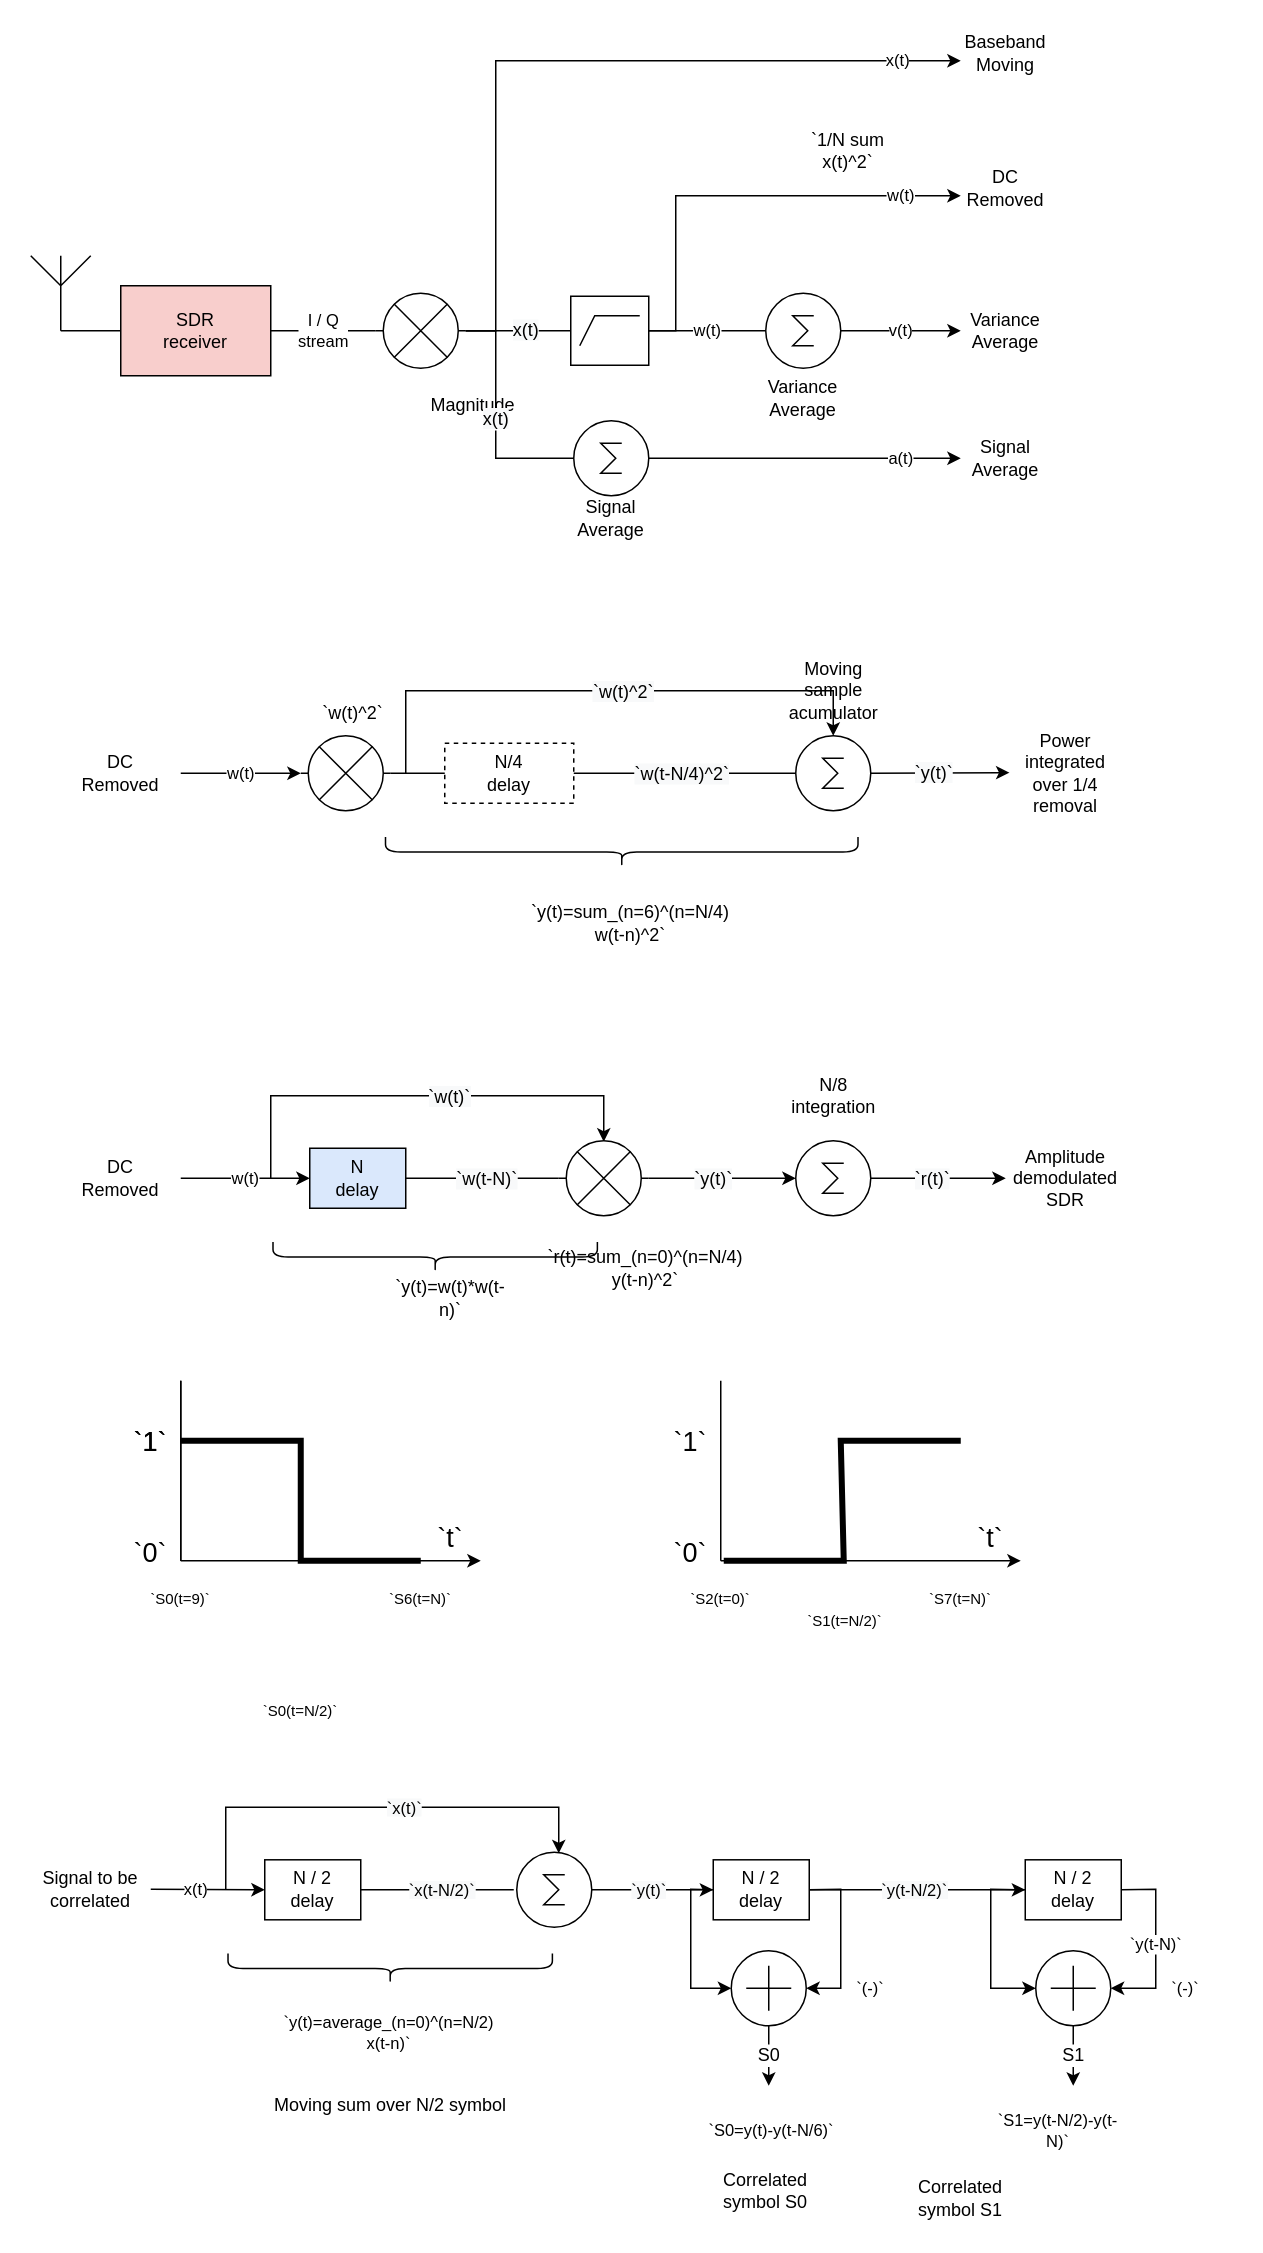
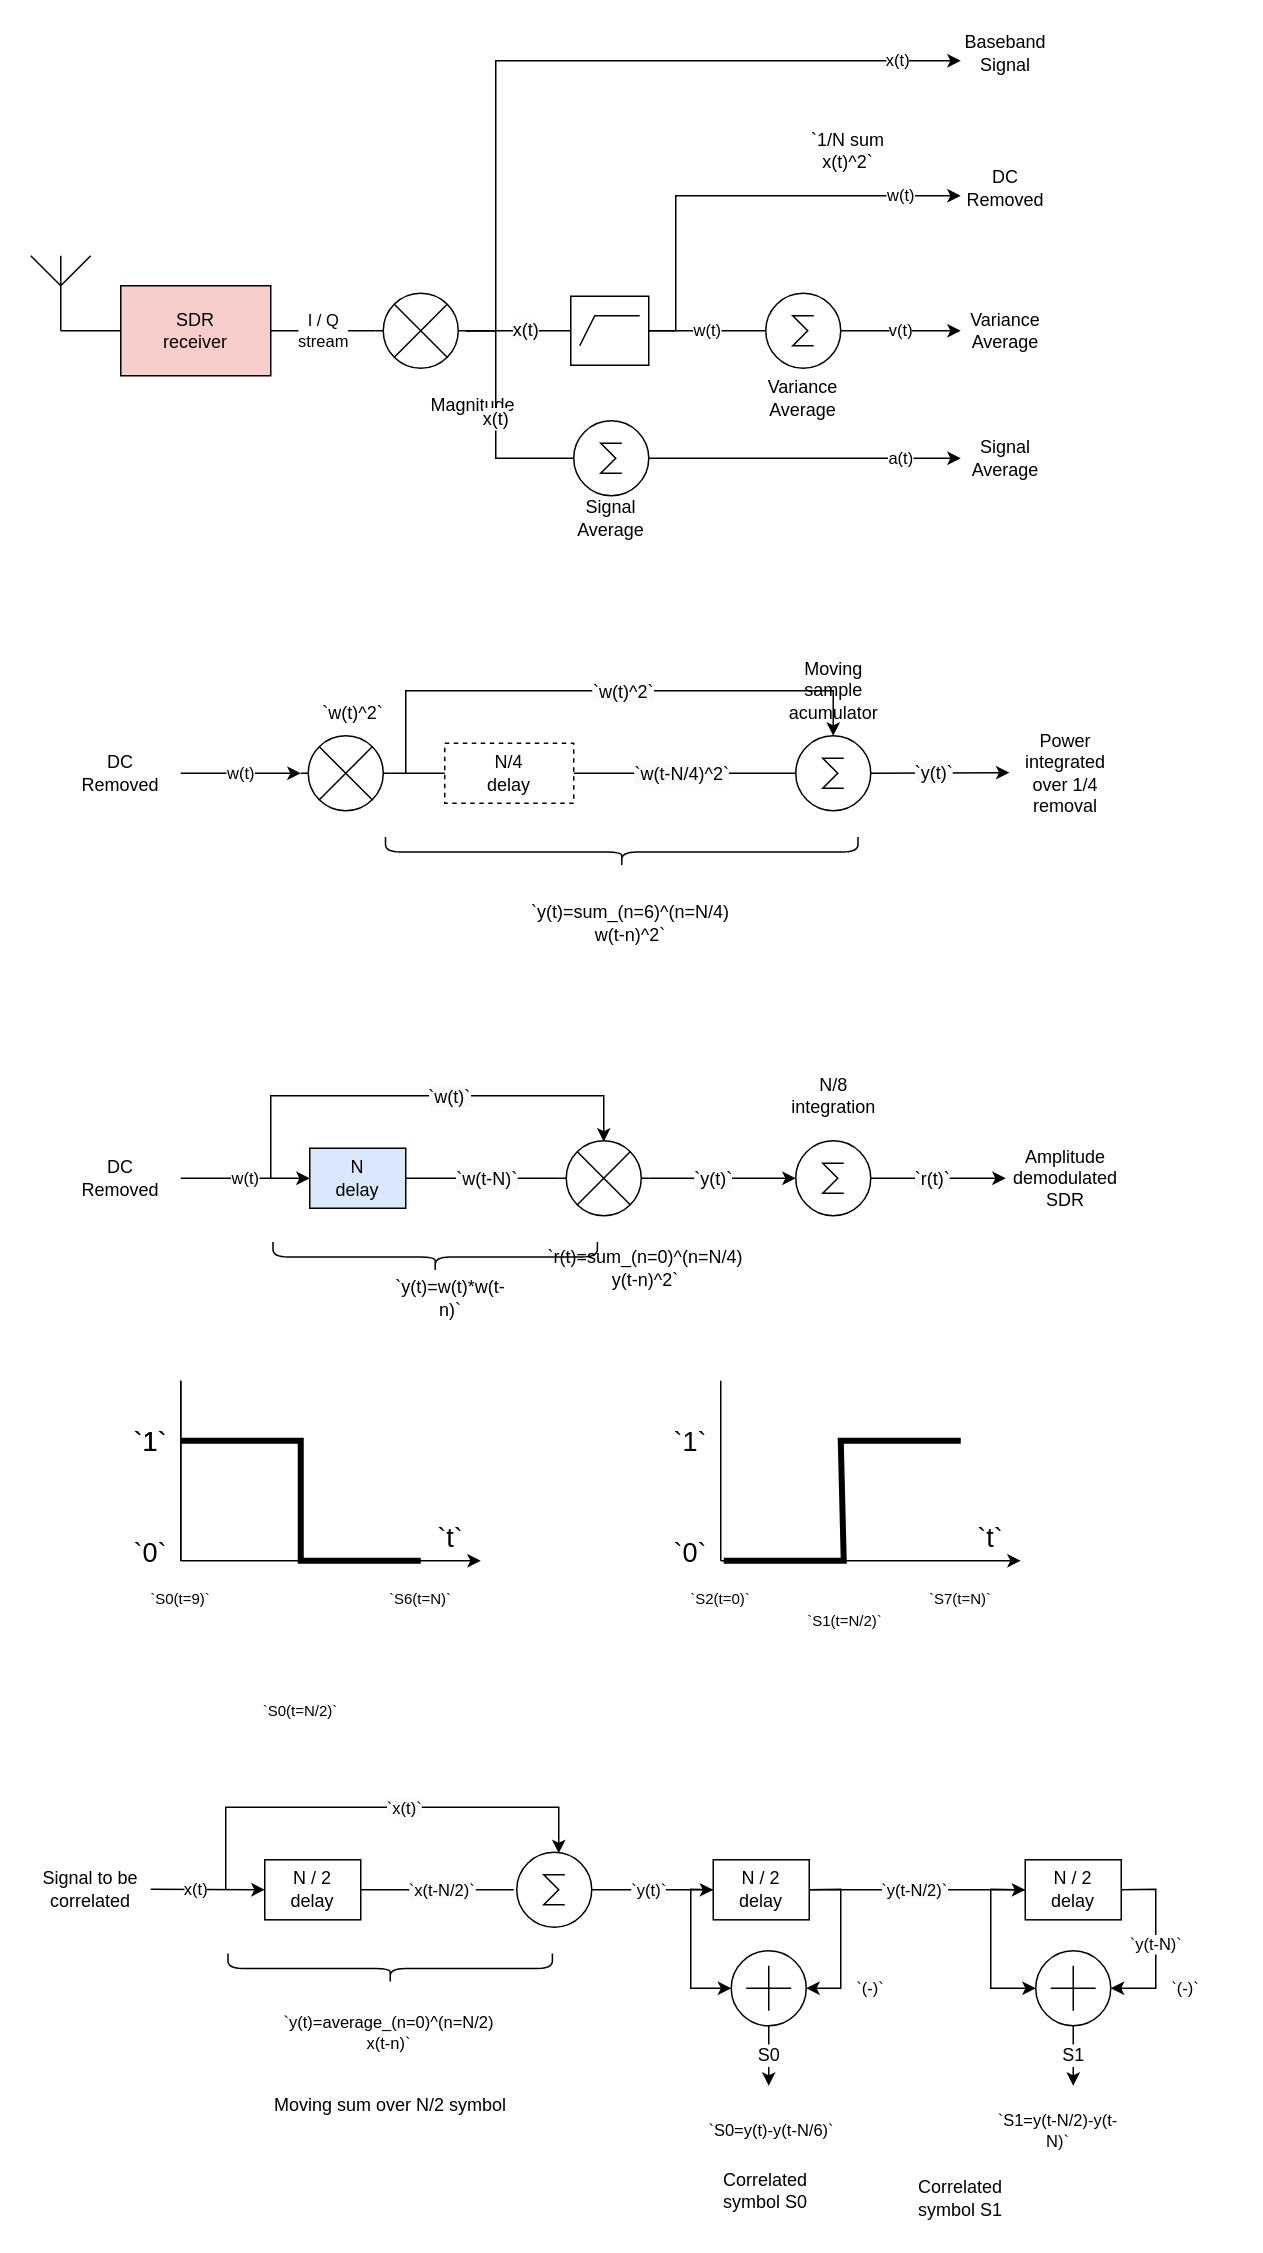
(1006, 53) -> (1006, 53)
